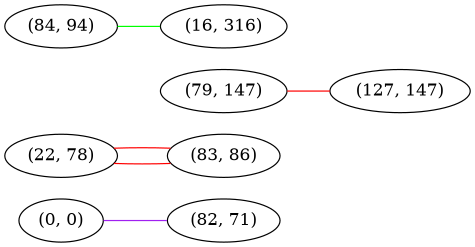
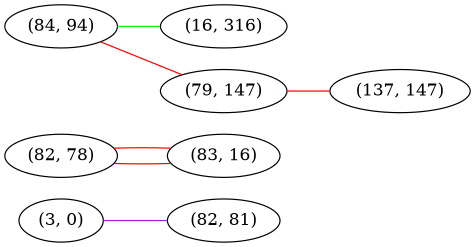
none -> (141, 58)
(400, 91) -> (400, 91)
(61, 156) -> (61, 156)
(224, 156) -> (224, 156)
(61, 221) -> (61, 221)
(224, 221) -> (224, 221)
